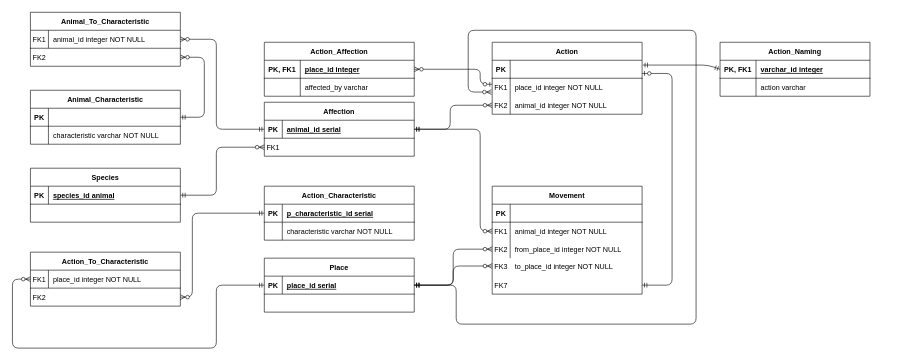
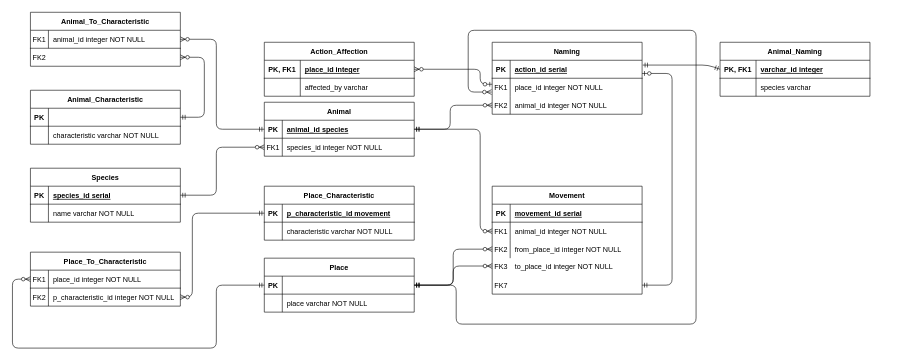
(567, 52) -> (567, 52)
(795, 52) -> (795, 52)
none -> (576, 69)
(787, 88) -> (789, 88)
(339, 112) -> (339, 112)
(314, 130) -> (317, 130)
none -> (348, 147)
(82, 196) -> (82, 196)
(339, 196) -> (339, 196)
none -> (114, 213)
none -> (576, 213)
(335, 214) -> (340, 214)
(105, 262) -> (105, 262)
(348, 285) -> none
none -> (114, 297)
none -> (348, 303)
